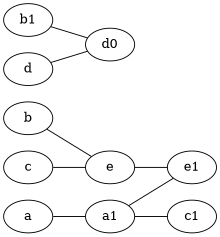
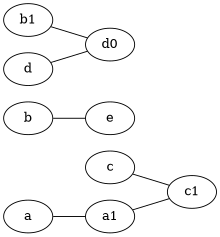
(69, 167) -> (151, 180)
(192, 167) -> none
